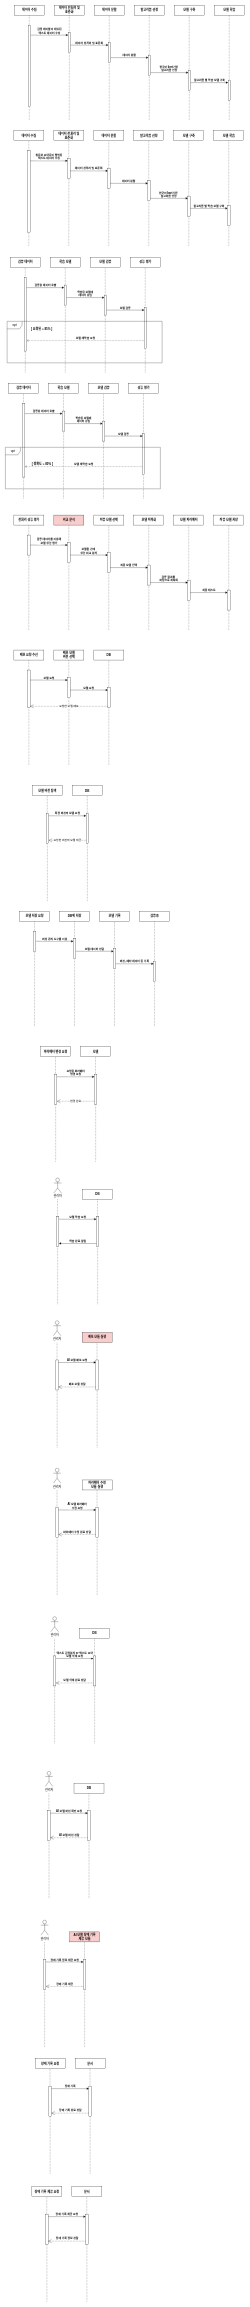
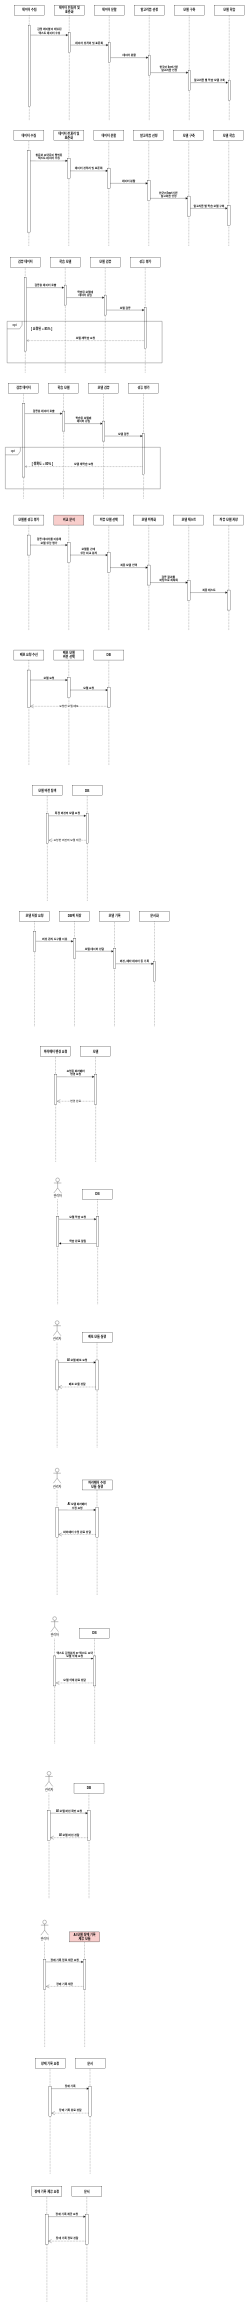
(29, 520) -> (29, 520)
(189, 520) -> (189, 520)
(154, 916) -> (154, 916)
(97, 1338) -> (97, 1338)
